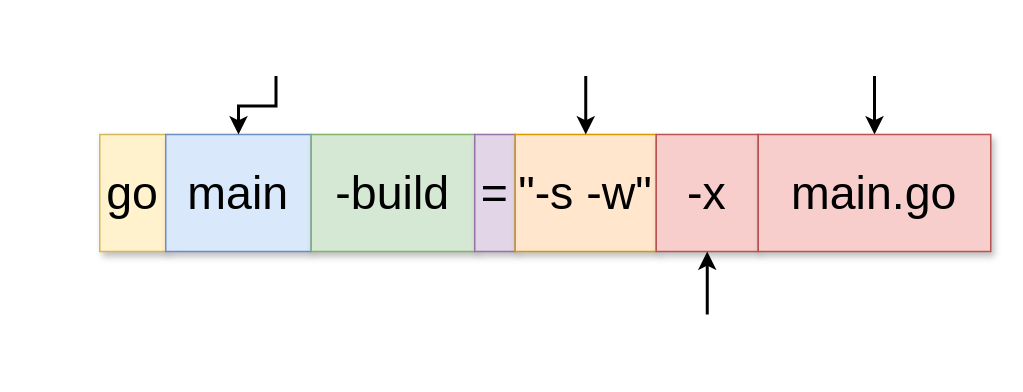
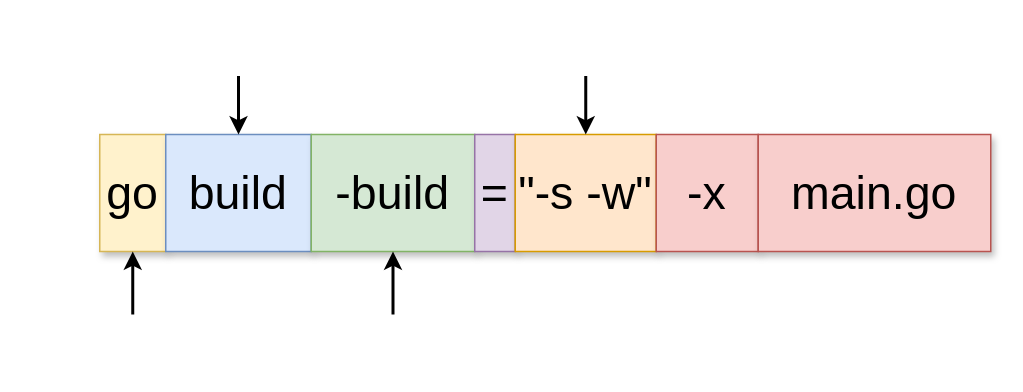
(276, 53) -> (239, 53)
(875, 100) -> none
(239, 193) -> (239, 193)
none -> (133, 289)
none -> (393, 289)
(707, 289) -> none
